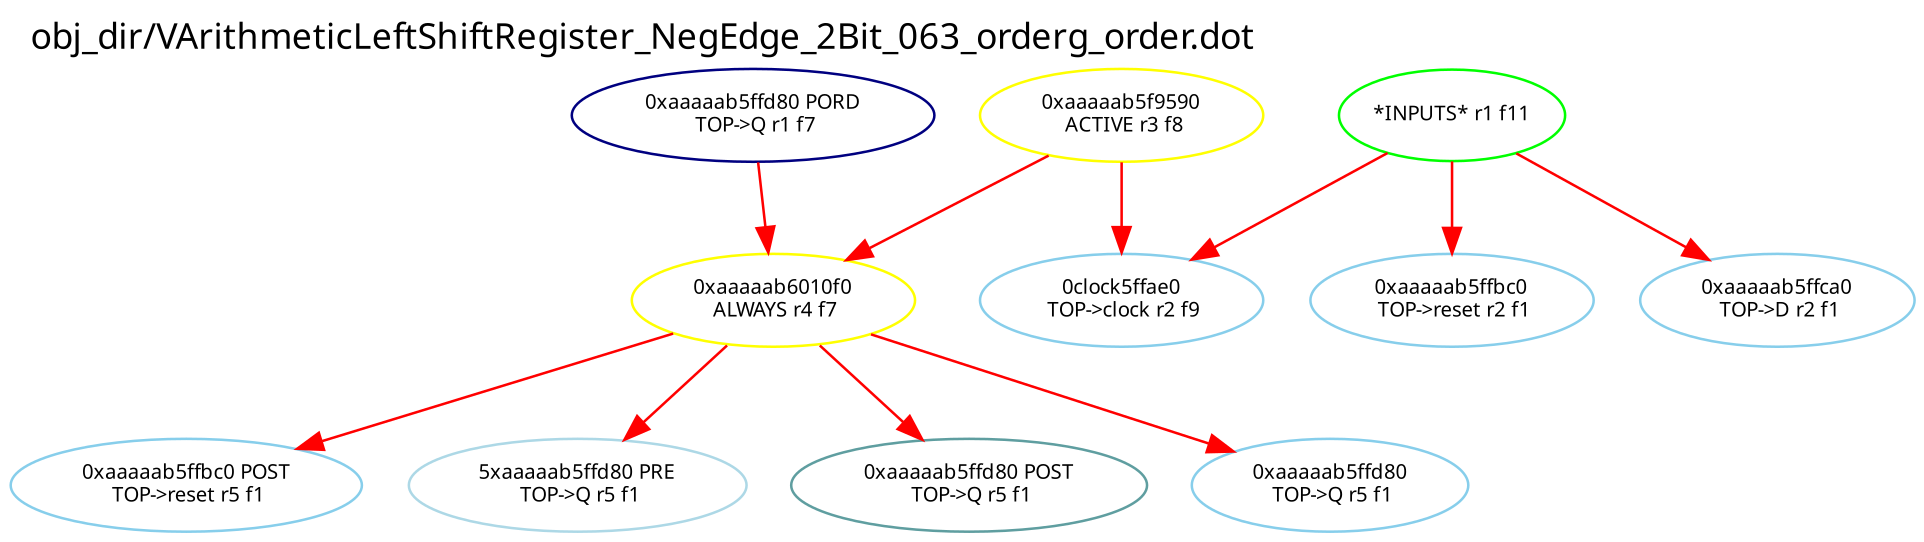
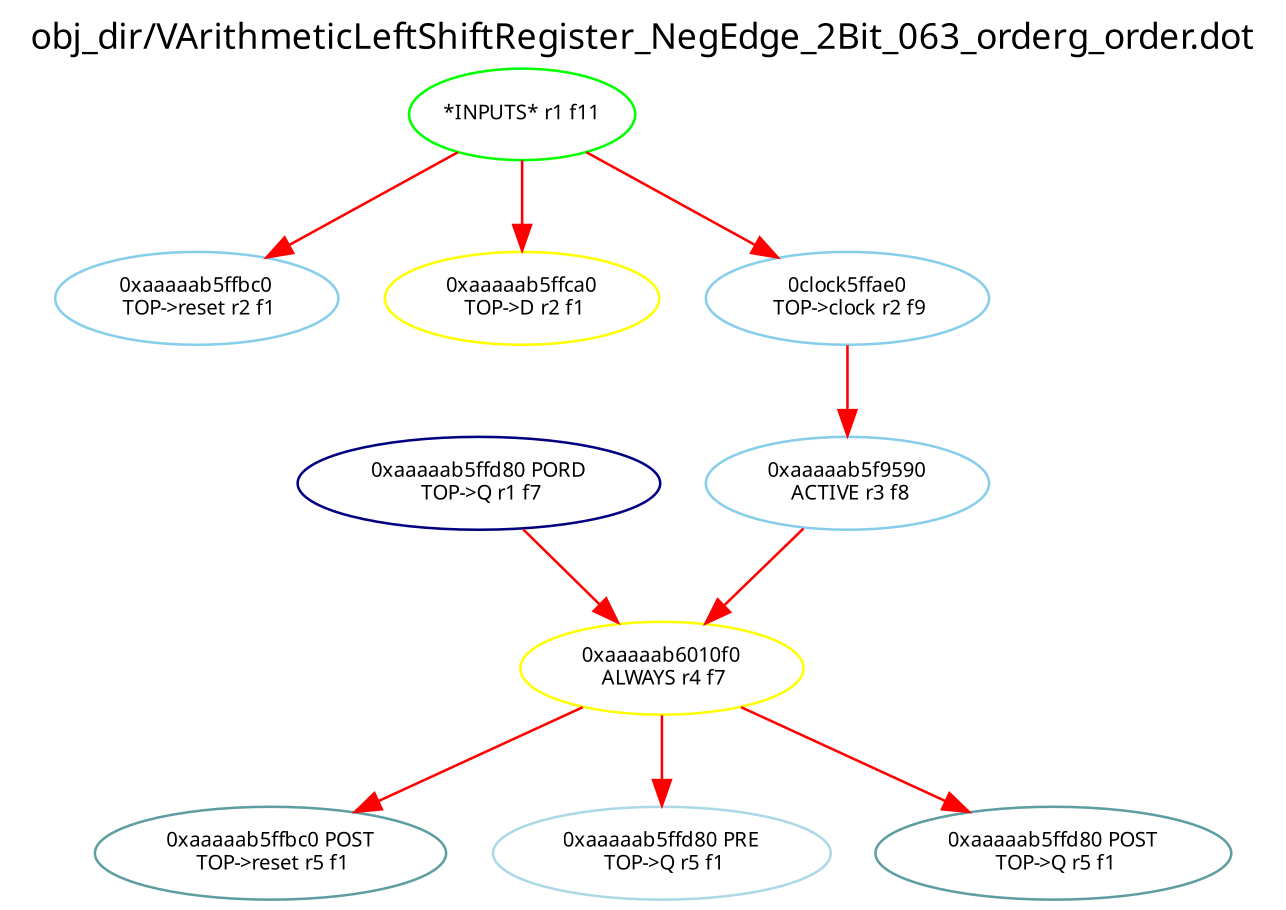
(1122, 115) -> (847, 483)
(1122, 195) -> (847, 378)
(1777, 300) -> (522, 298)
(186, 485) -> (271, 853)
(578, 485) -> (662, 853)
(1330, 485) -> none
